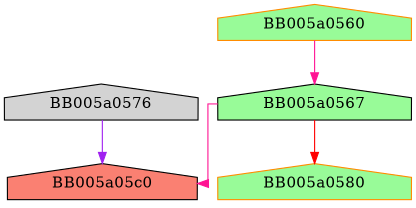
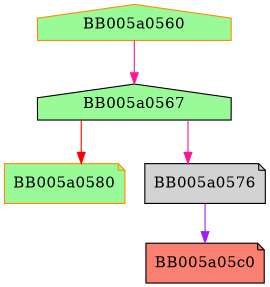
(101, 104) -> (205, 184)
(208, 139) -> (188, 136)
(102, 184) -> (205, 263)
(315, 184) -> (65, 184)
